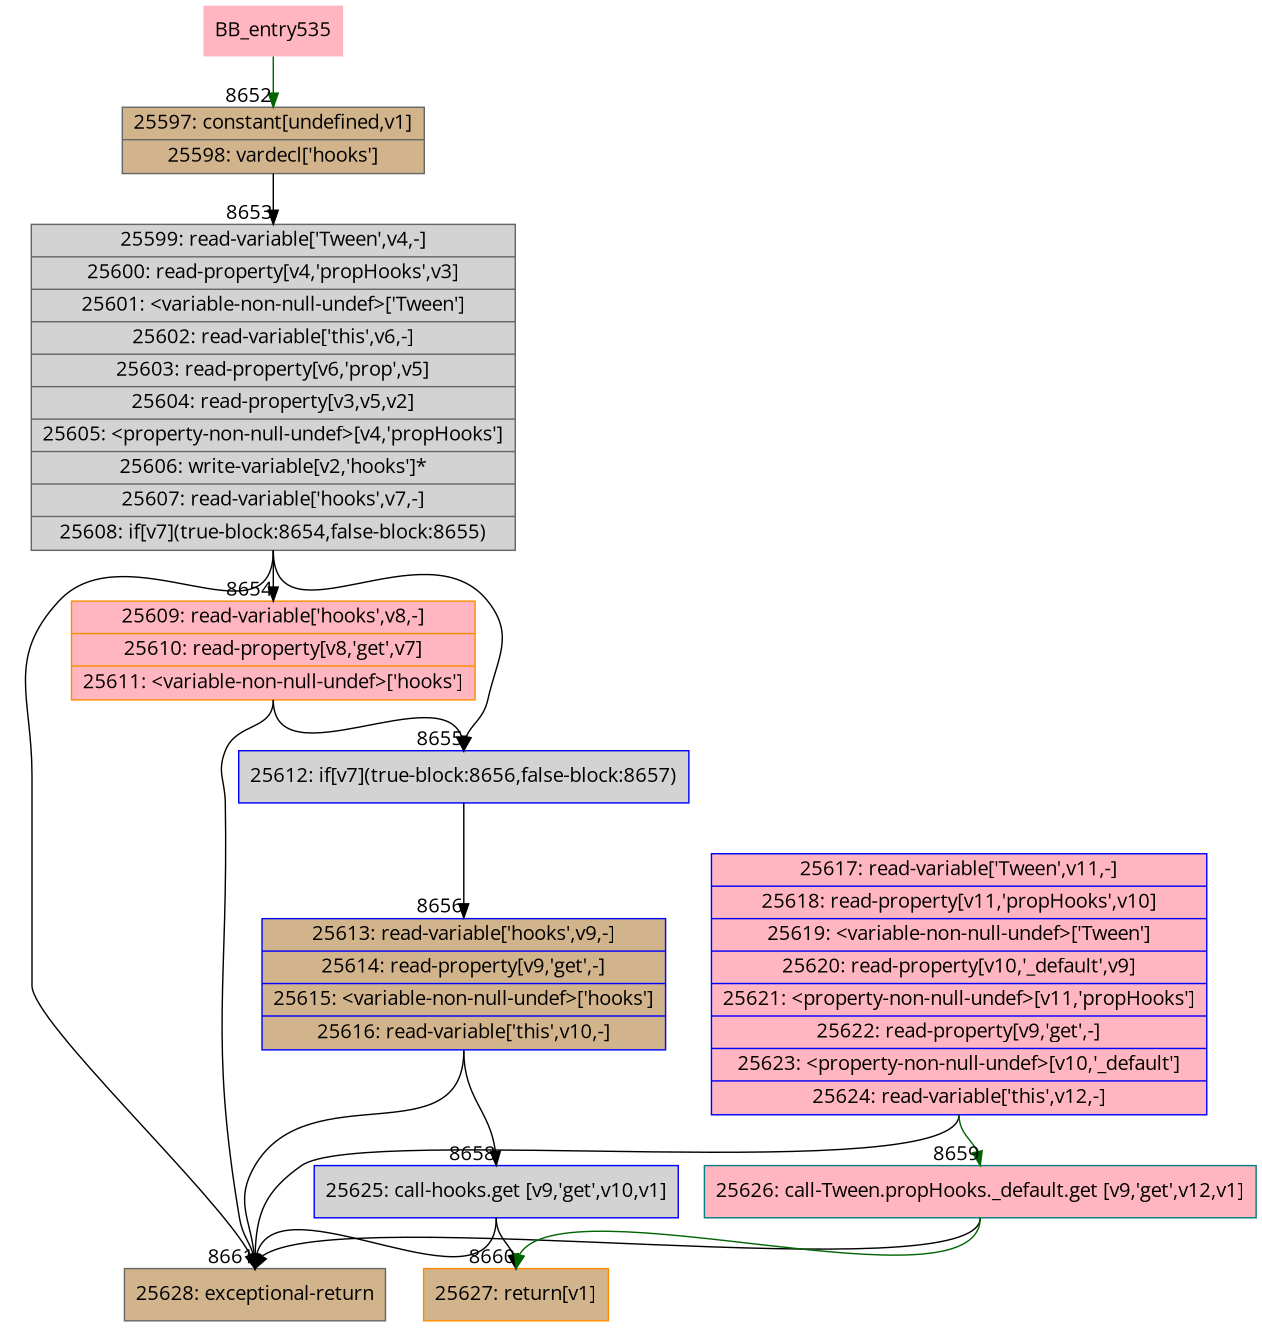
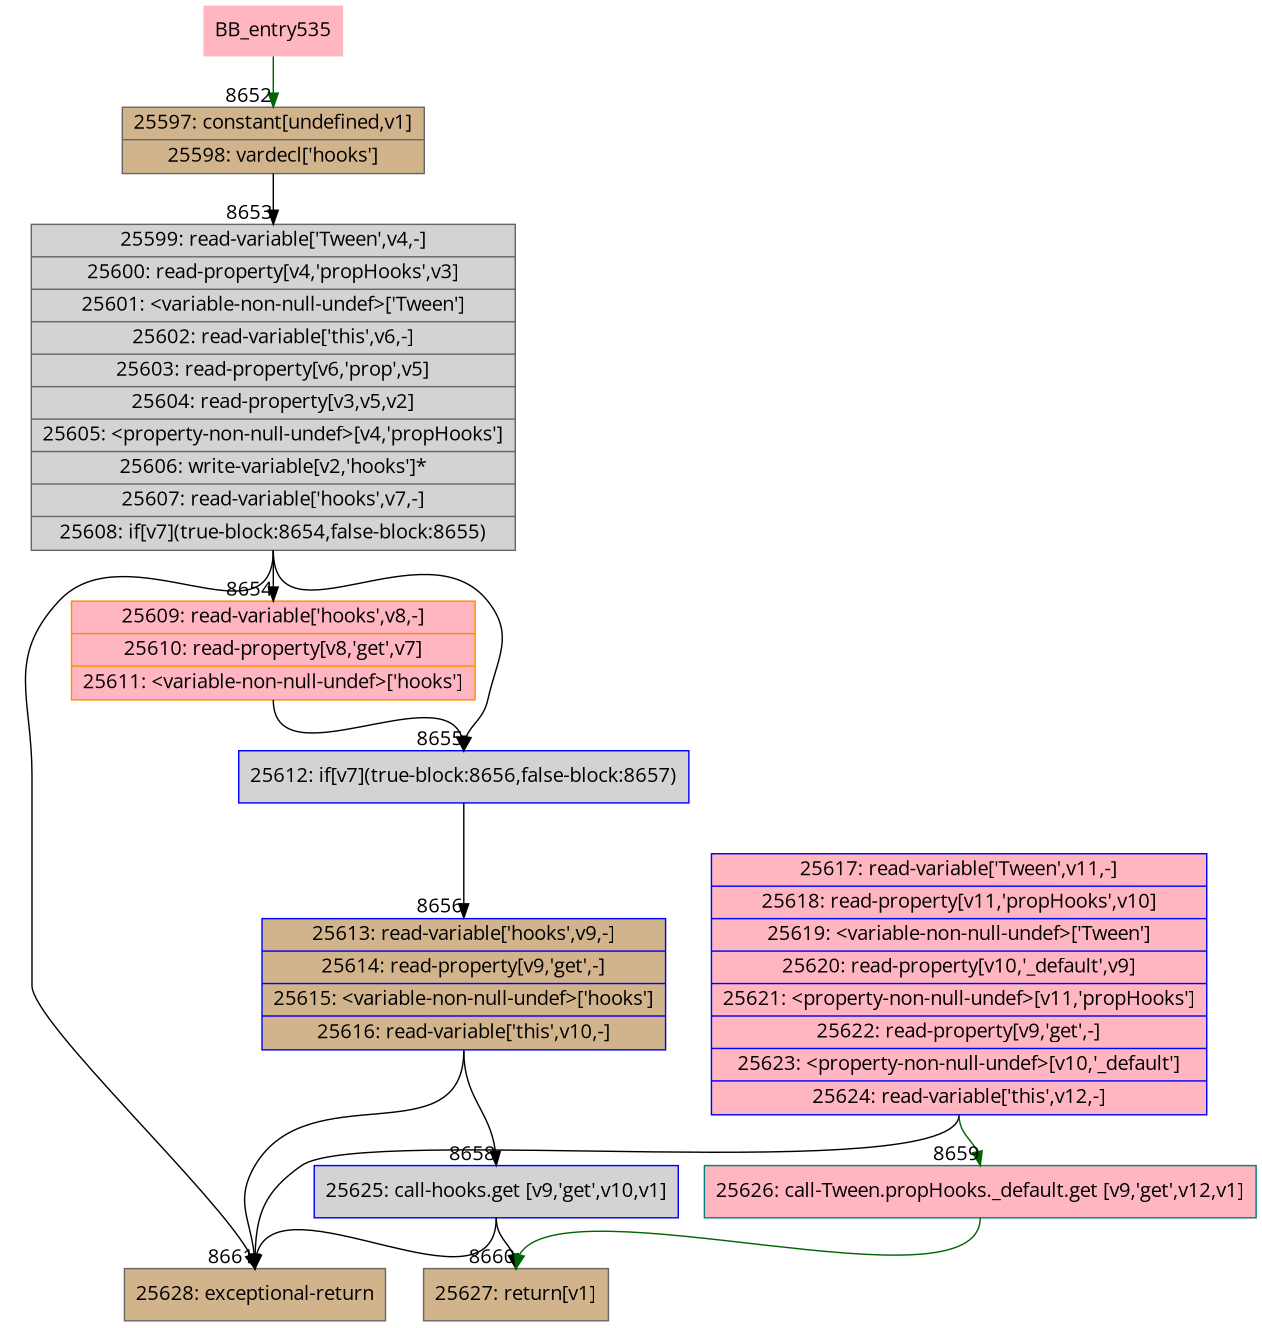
(223, 967) -> none
(624, 1243) -> none
(516, 1295) -> (516, 1295)
